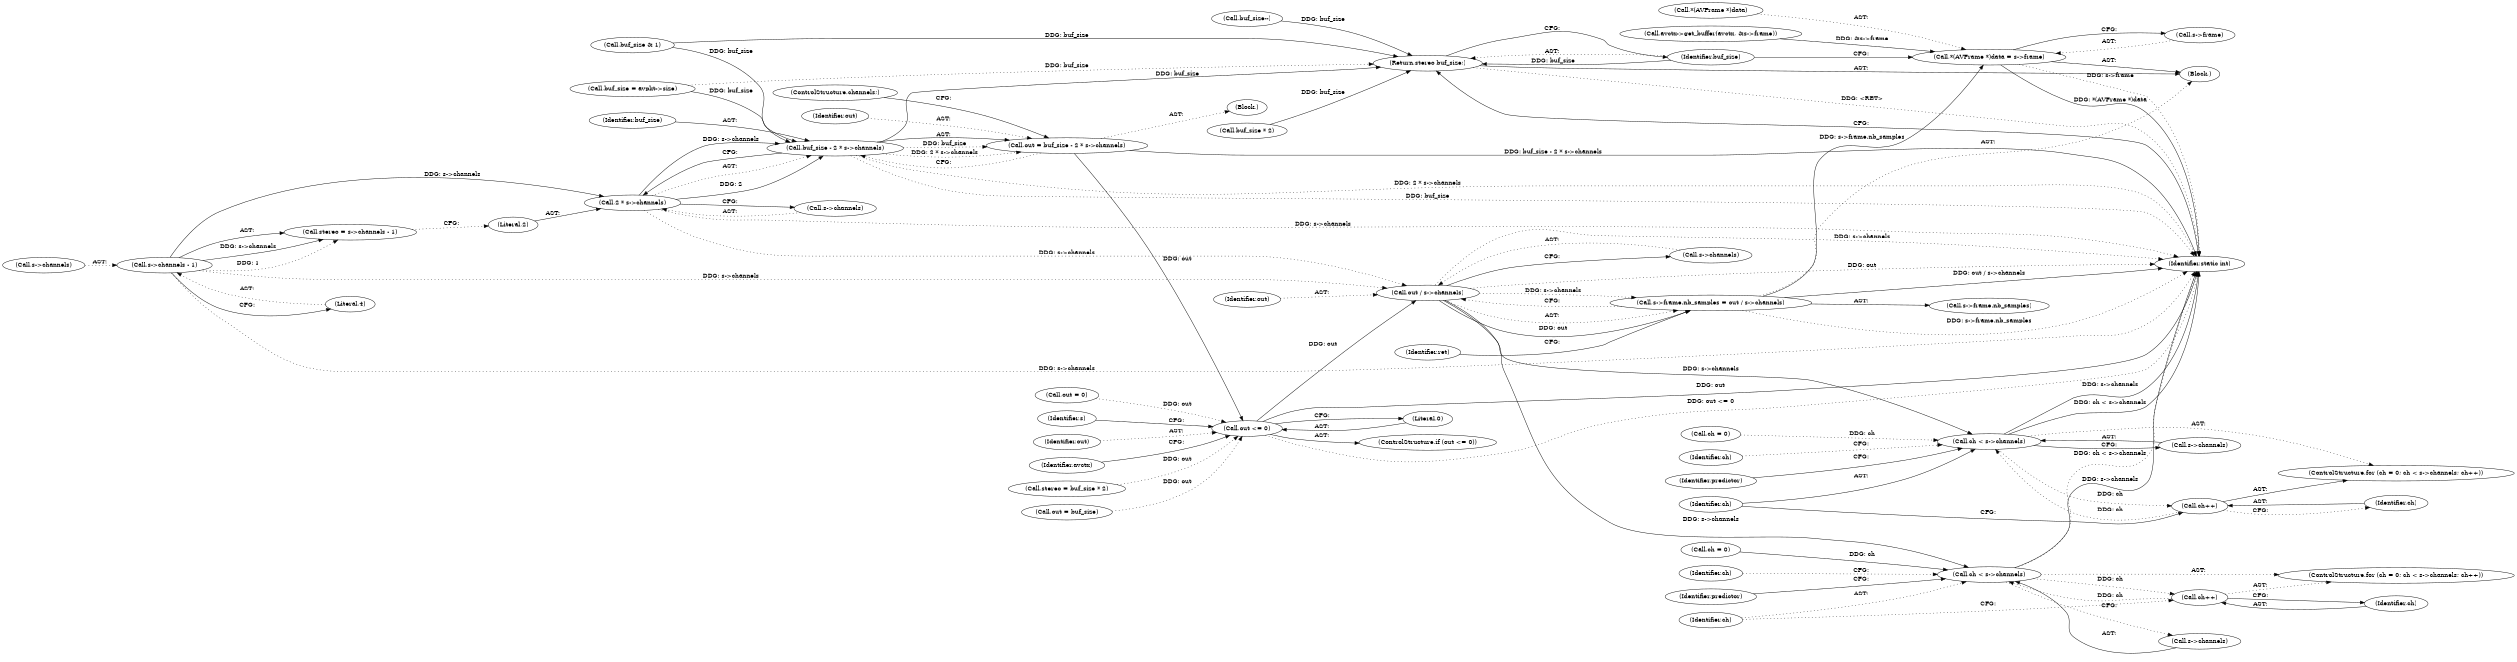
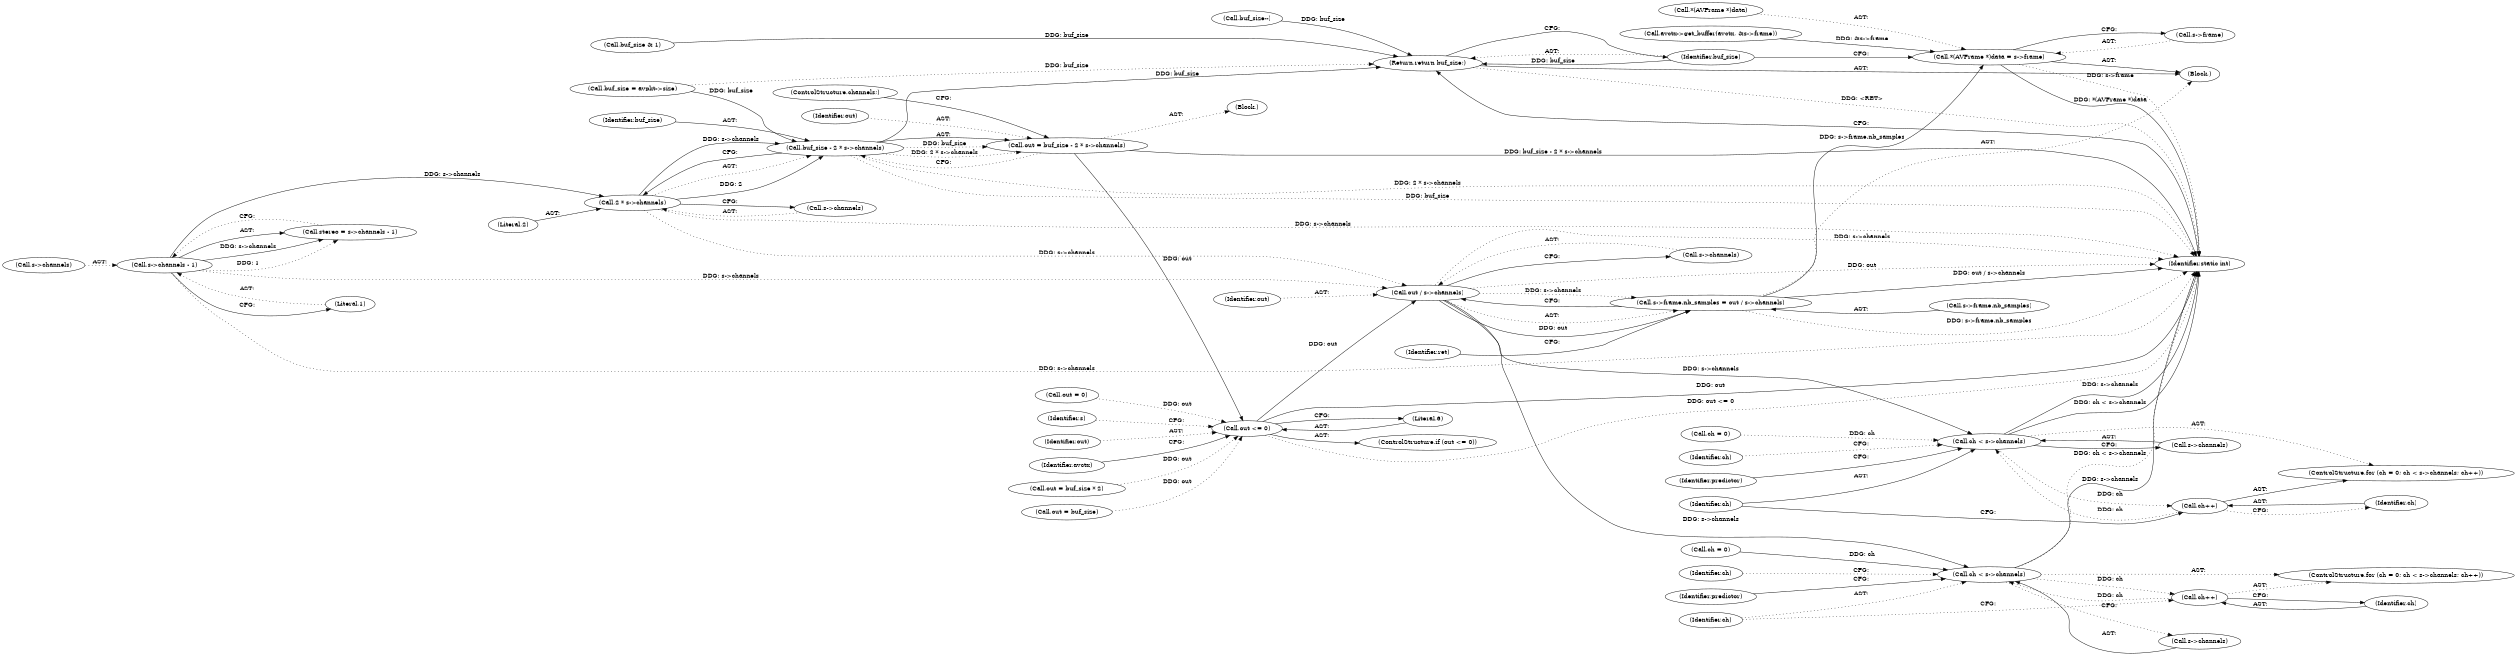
(1428, 63) -> (1428, 63)
(748, 76) -> none
(1247, 131) -> none
(448, 228) -> (244, 221)
(350, 304) -> (350, 304)
(1868, 305) -> (1858, 314)
(1543, 306) -> (1543, 306)
(1428, 419) -> (1428, 419)
(1152, 423) -> (1152, 423)
(1067, 489) -> (1067, 489)
